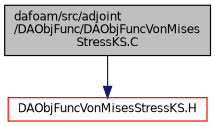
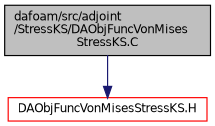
(108, 30) -> (108, 30)
